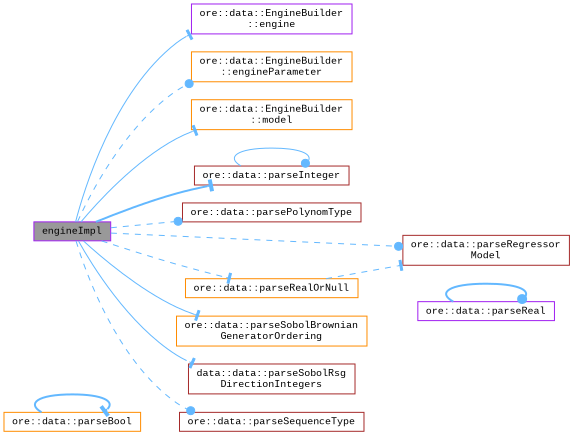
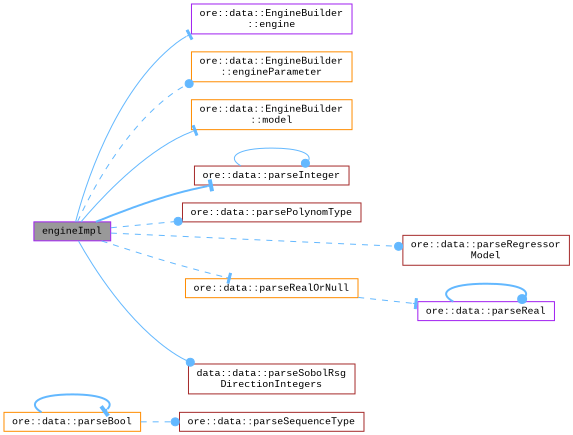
(362, 272) -> (385, 300)
(125, 308) -> (125, 308)
(272, 331) -> none
(117, 335) -> (156, 422)
